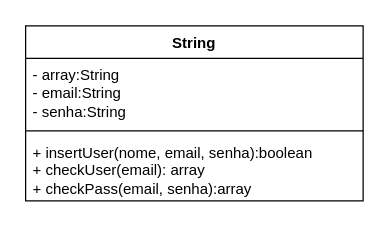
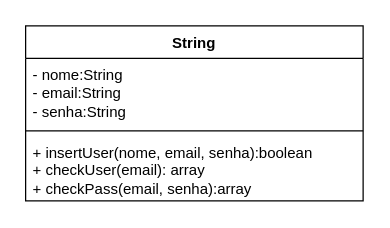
(86, 94) -> (86, 94)
